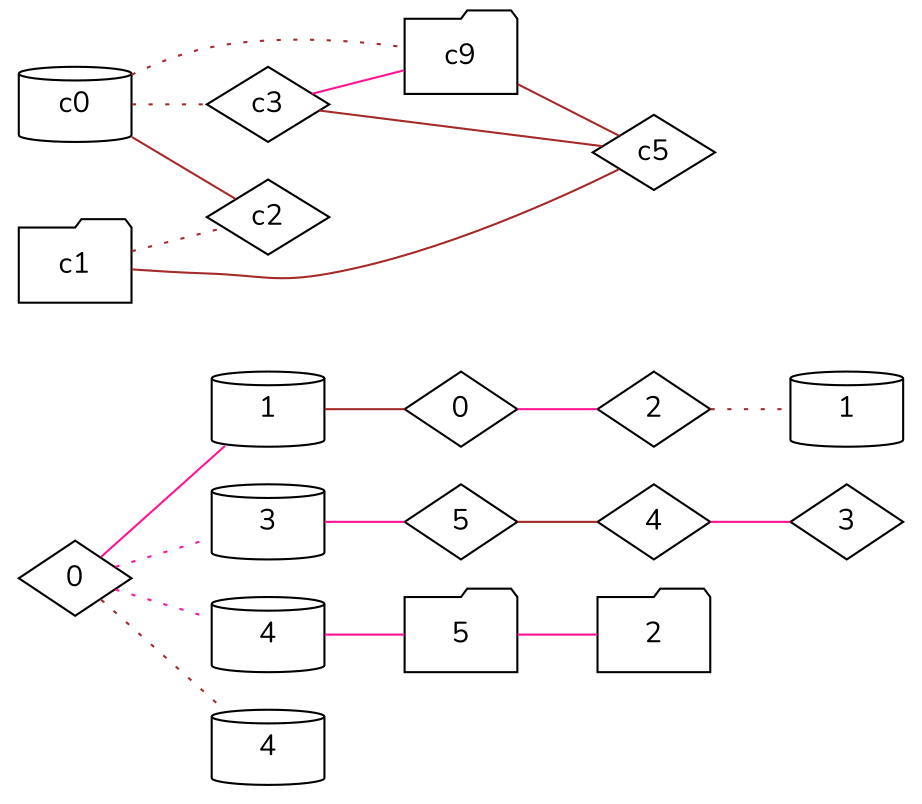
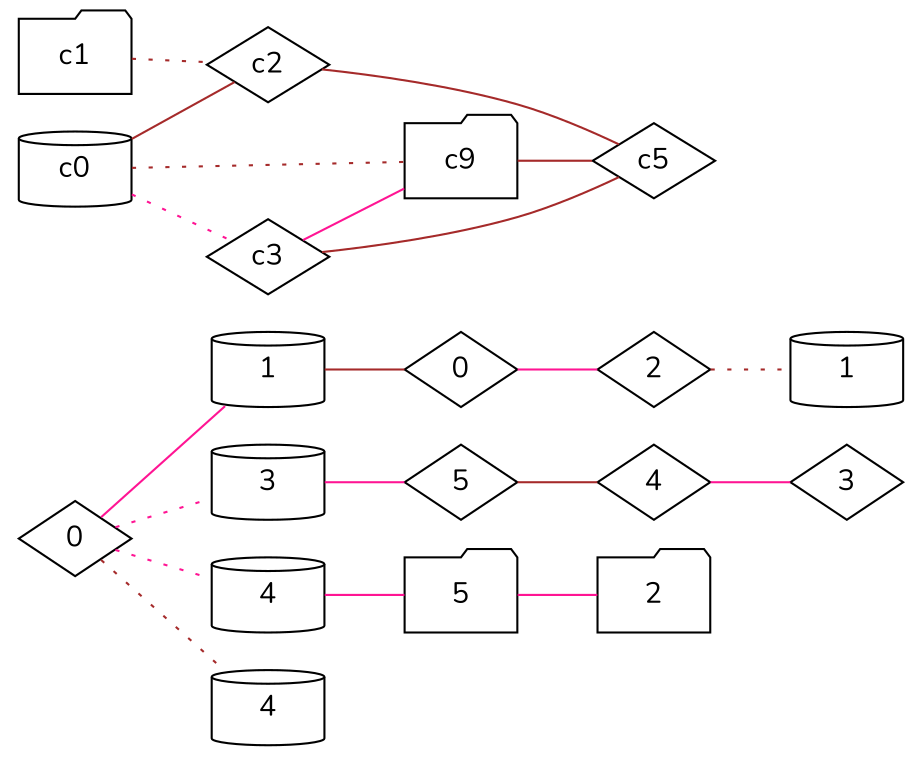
(169, 104) -> (182, 218)
(383, 261) -> (474, 94)
